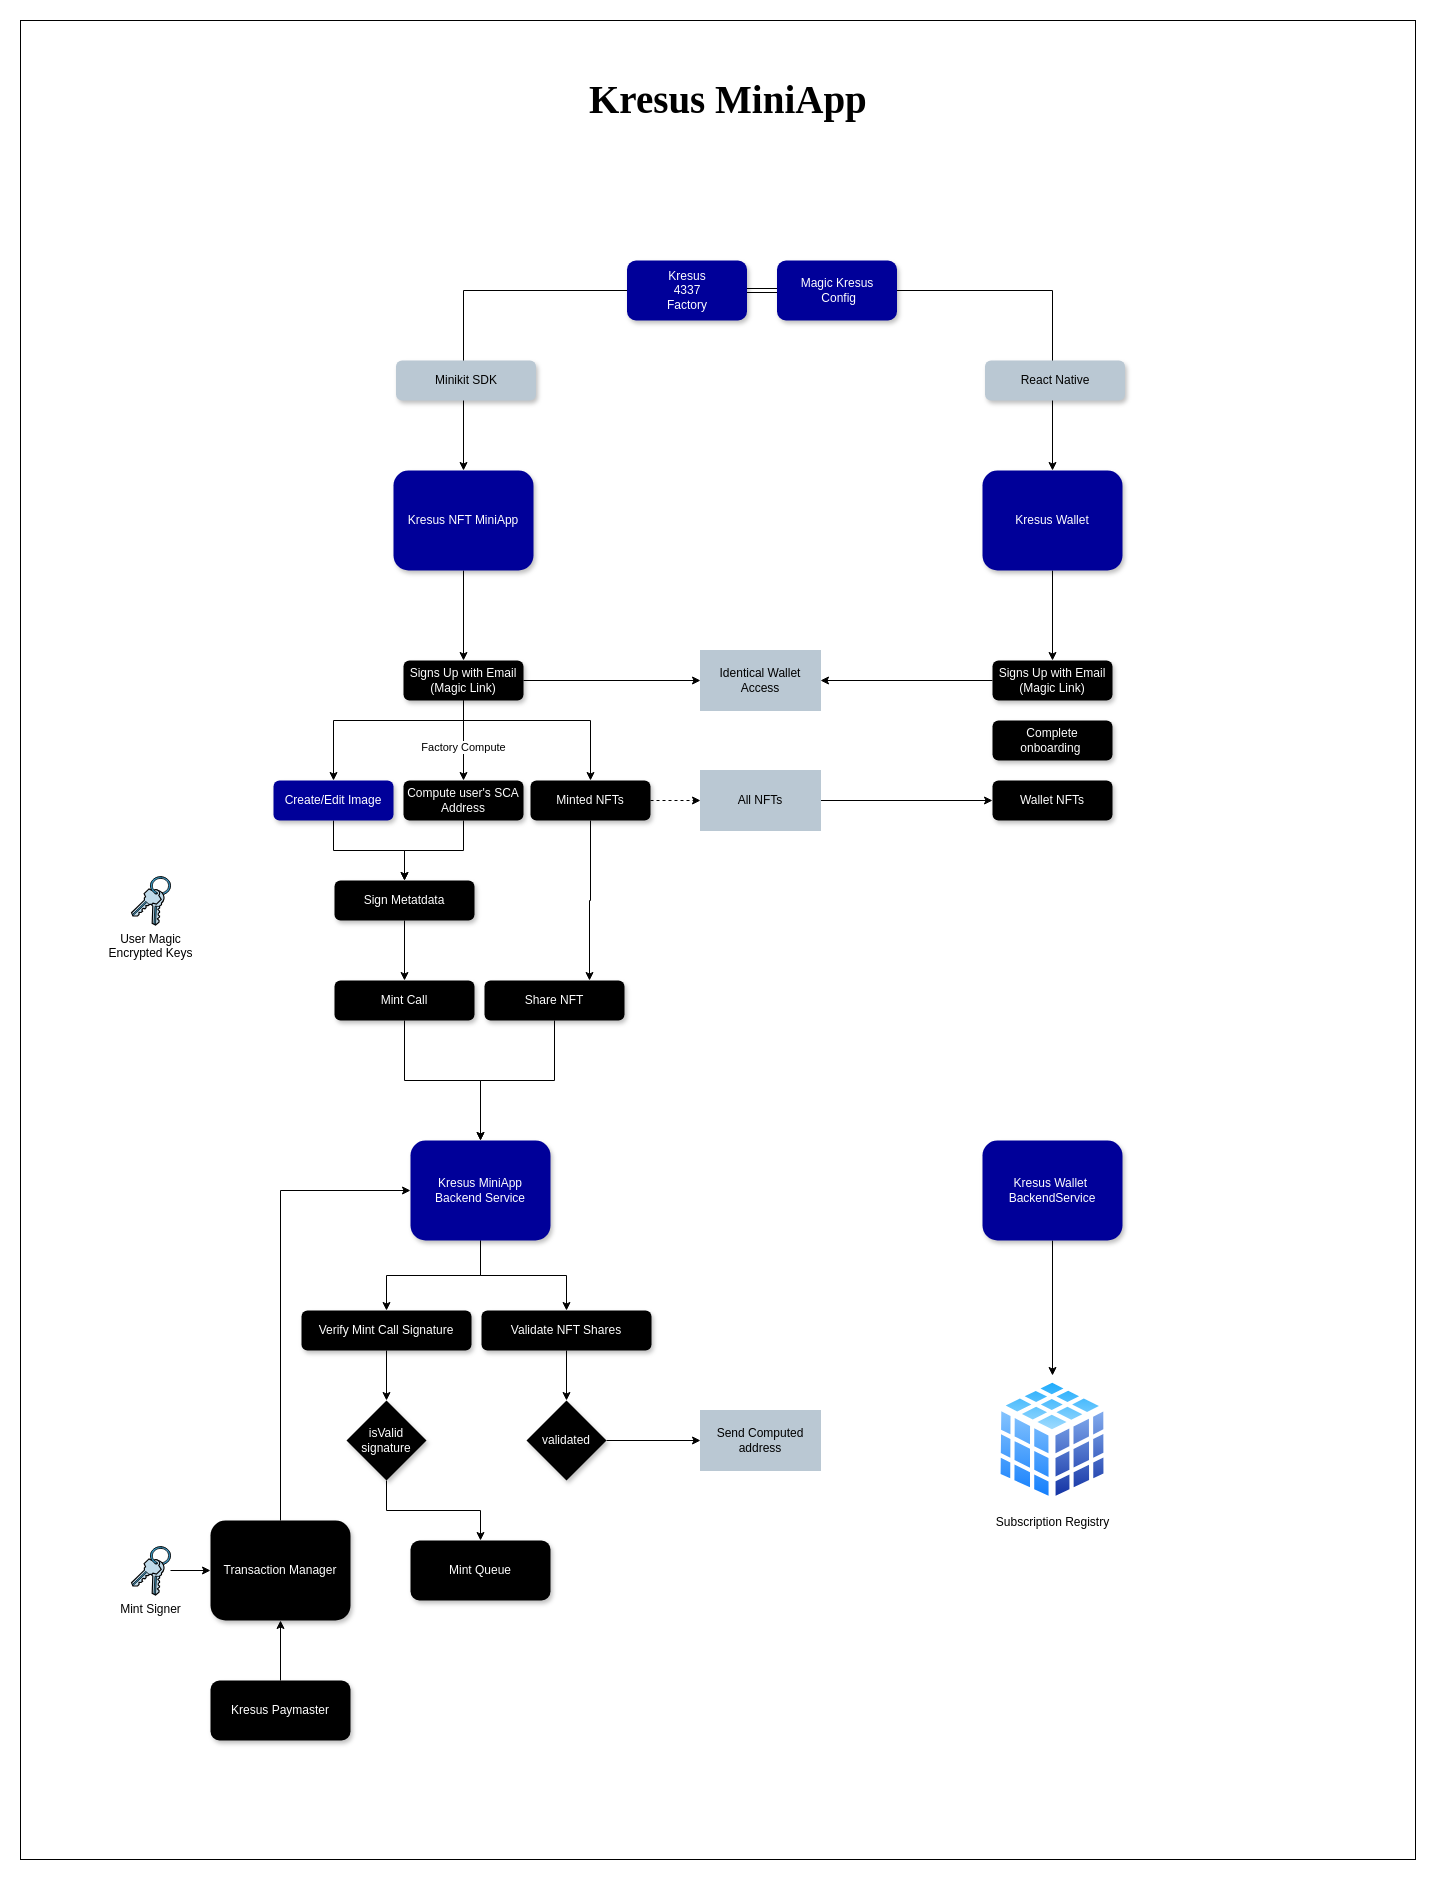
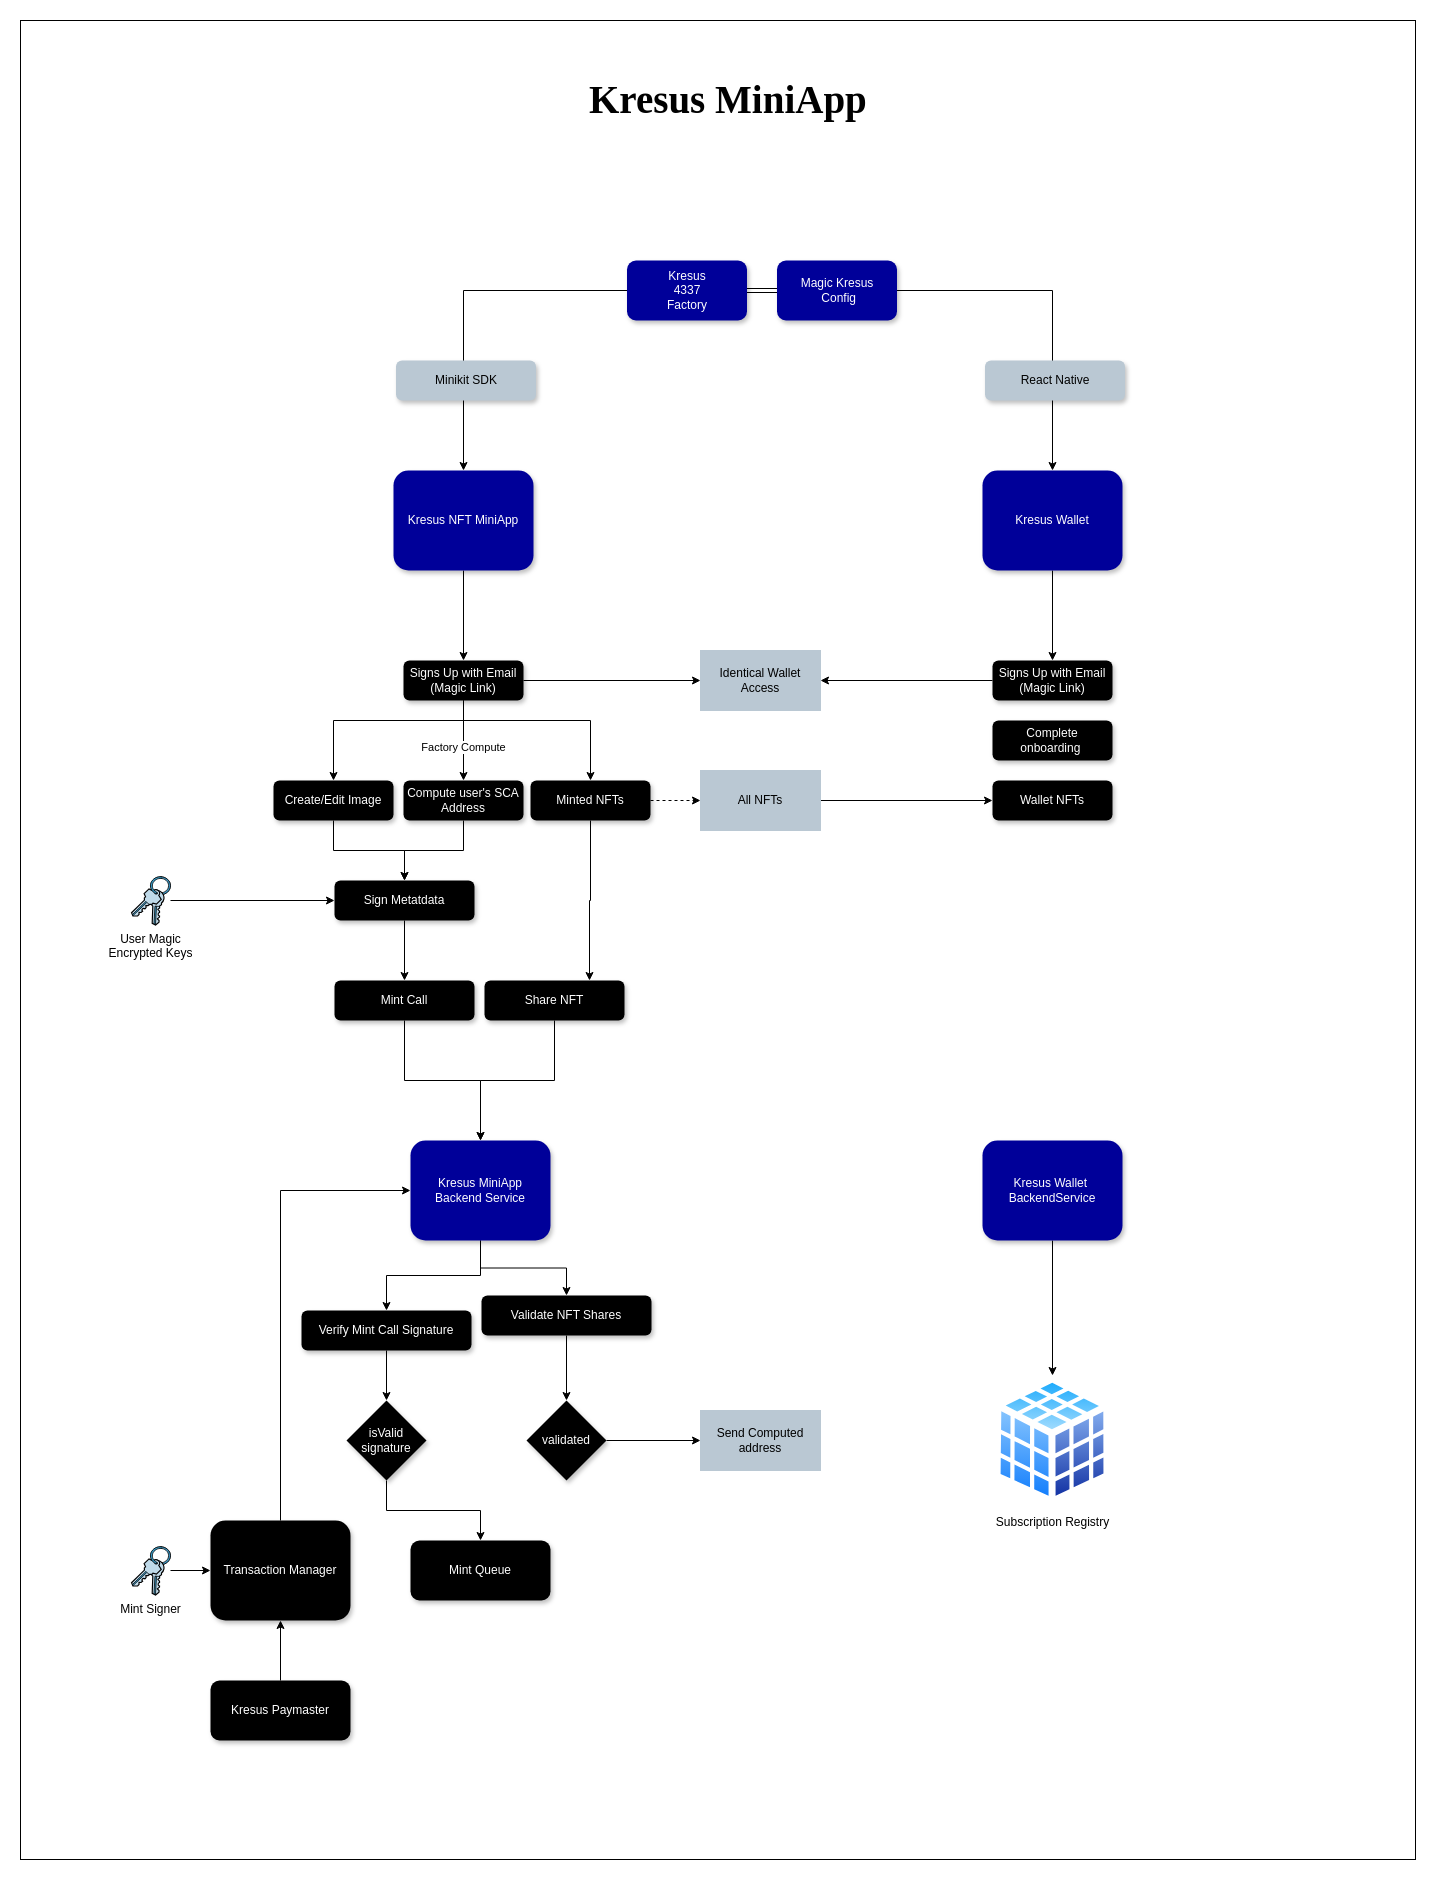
(334, 801) -> (334, 801)
none -> (249, 901)
(567, 1331) -> (567, 1316)
